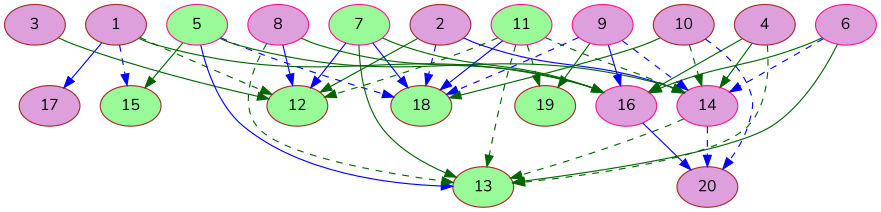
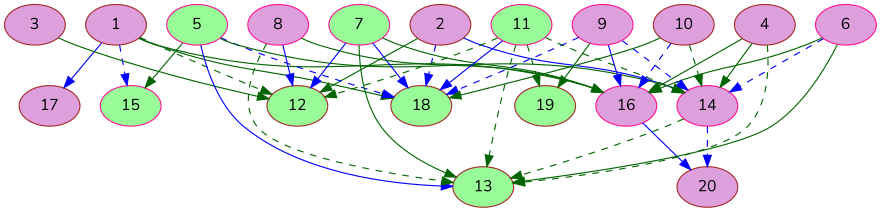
none -> (265, 72)
(751, 93) -> (660, 59)
(131, 106) -> (131, 106)
